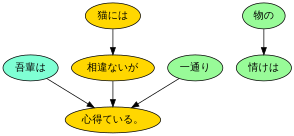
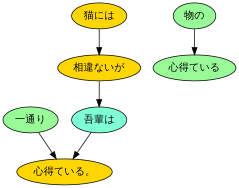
(264, 68) -> (195, 68)
(113, 90) -> (99, 90)
